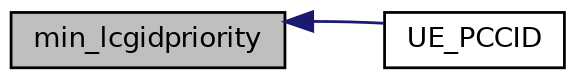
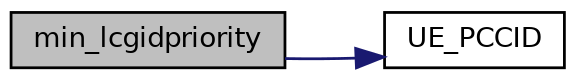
(349, 22) -> (320, 59)
